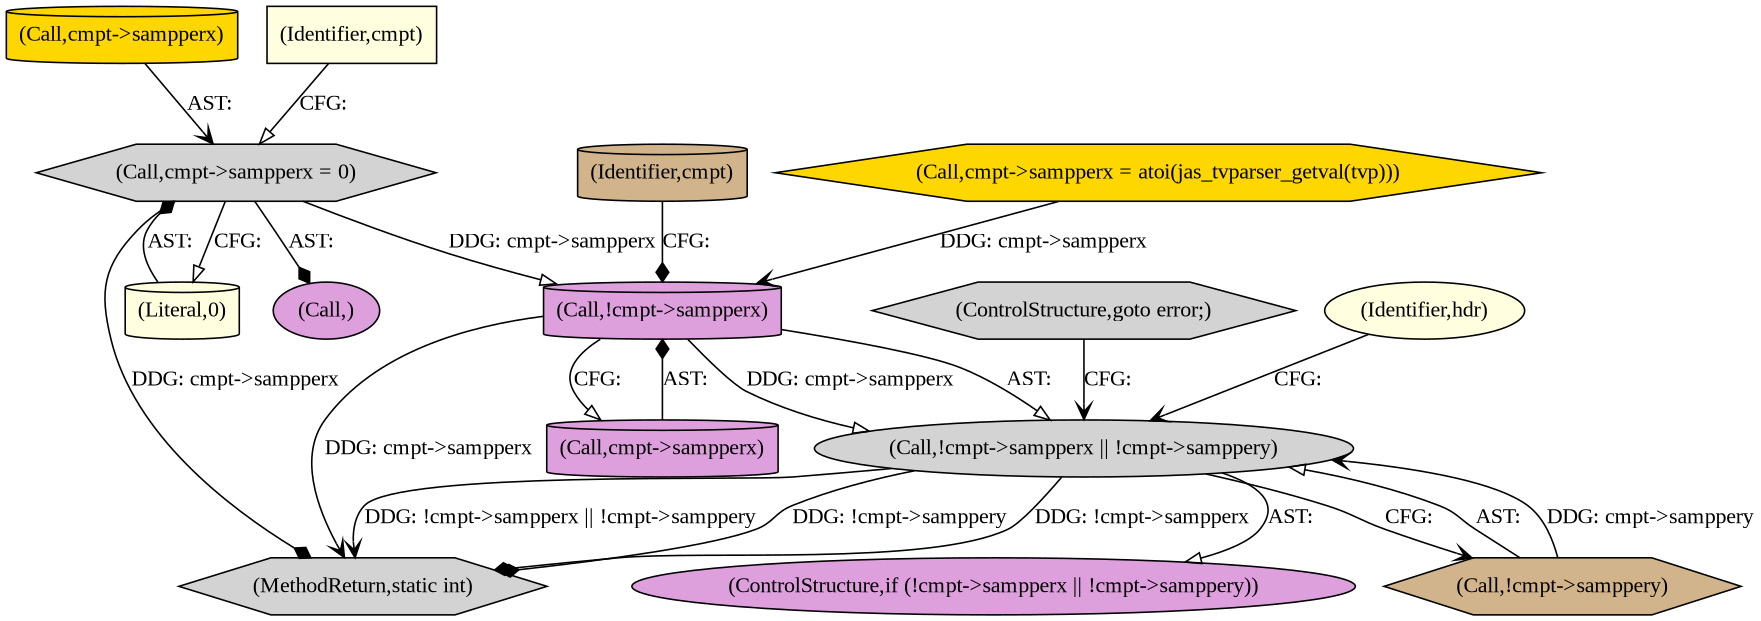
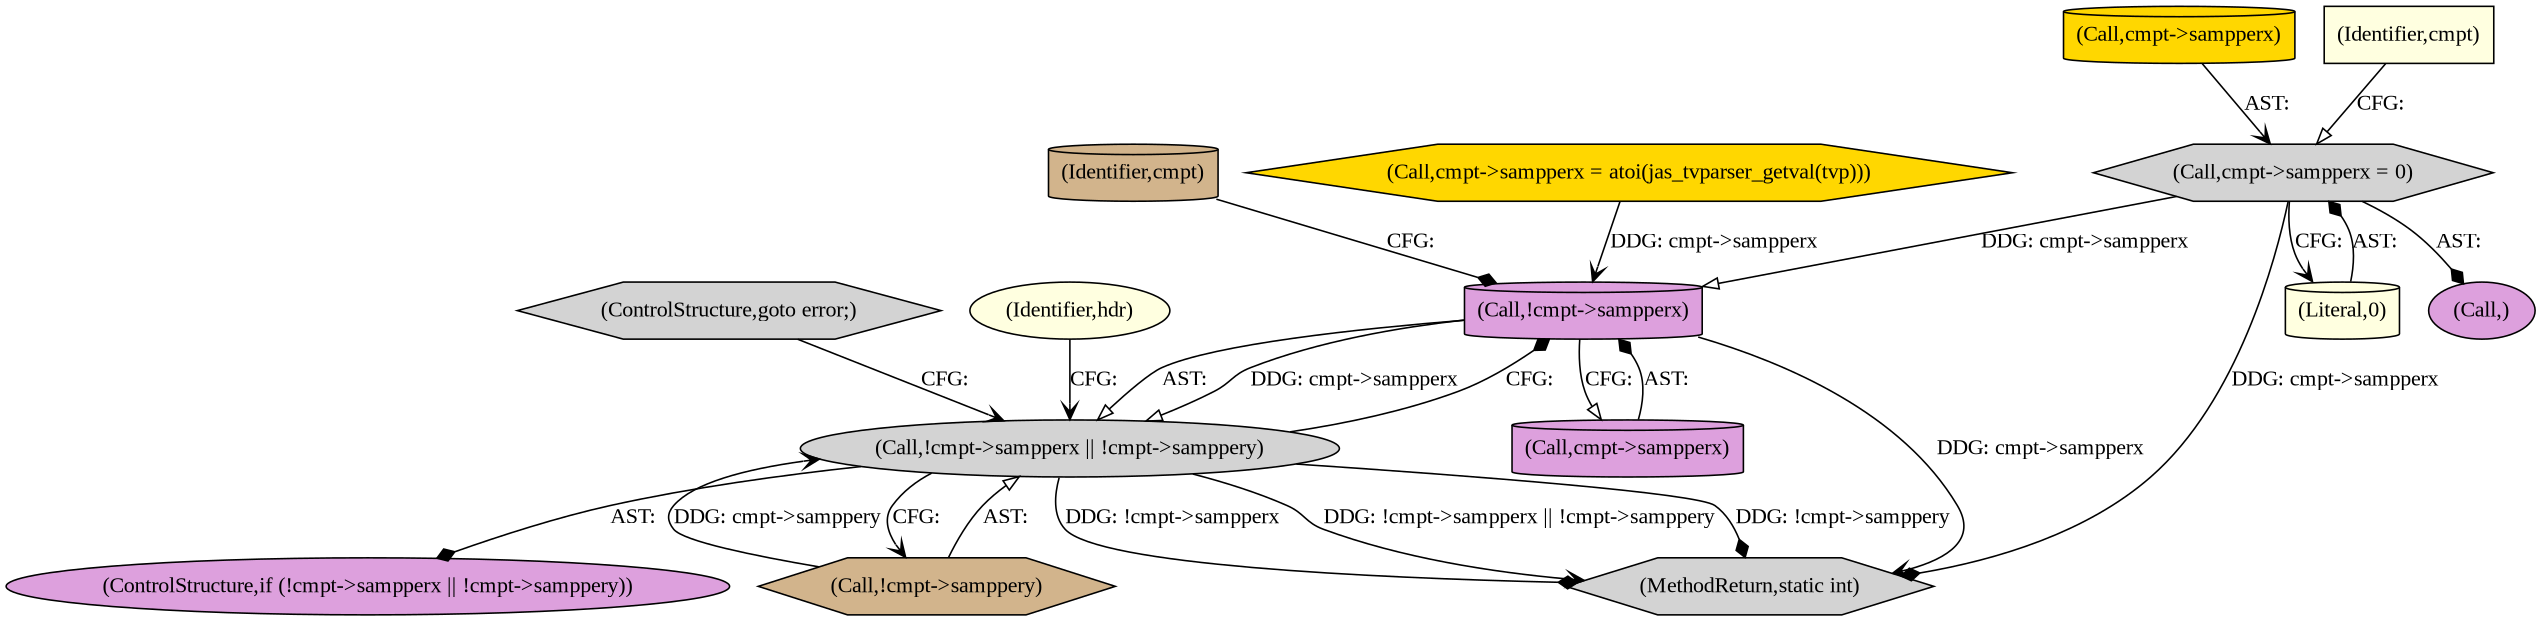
(212, 234) -> (2290, 236)
none -> (1417, 405)
(1264, 522) -> (655, 496)
